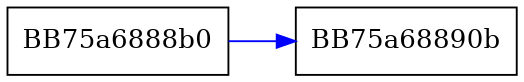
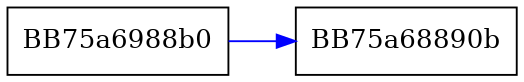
(118, 41) -> (118, 41)
